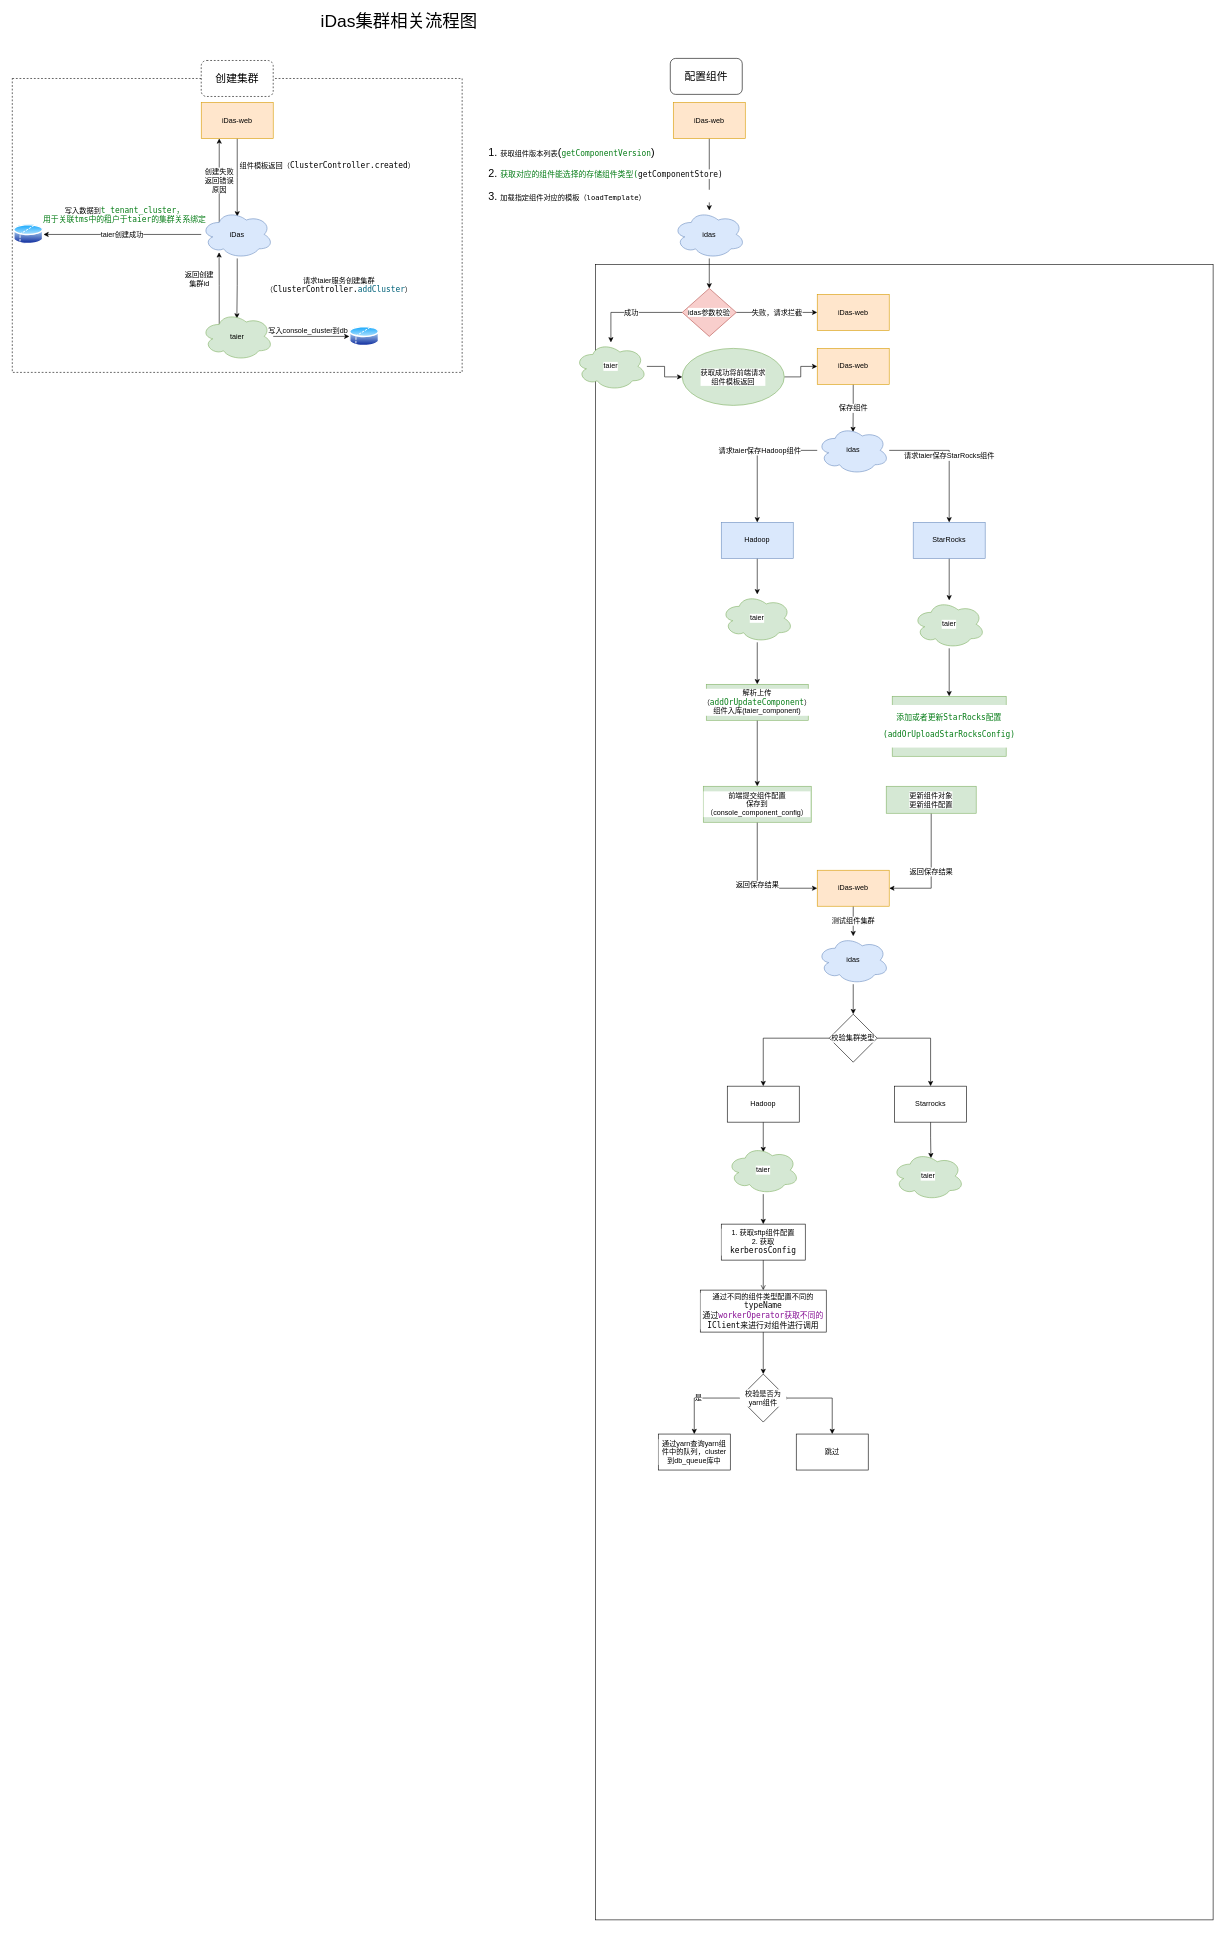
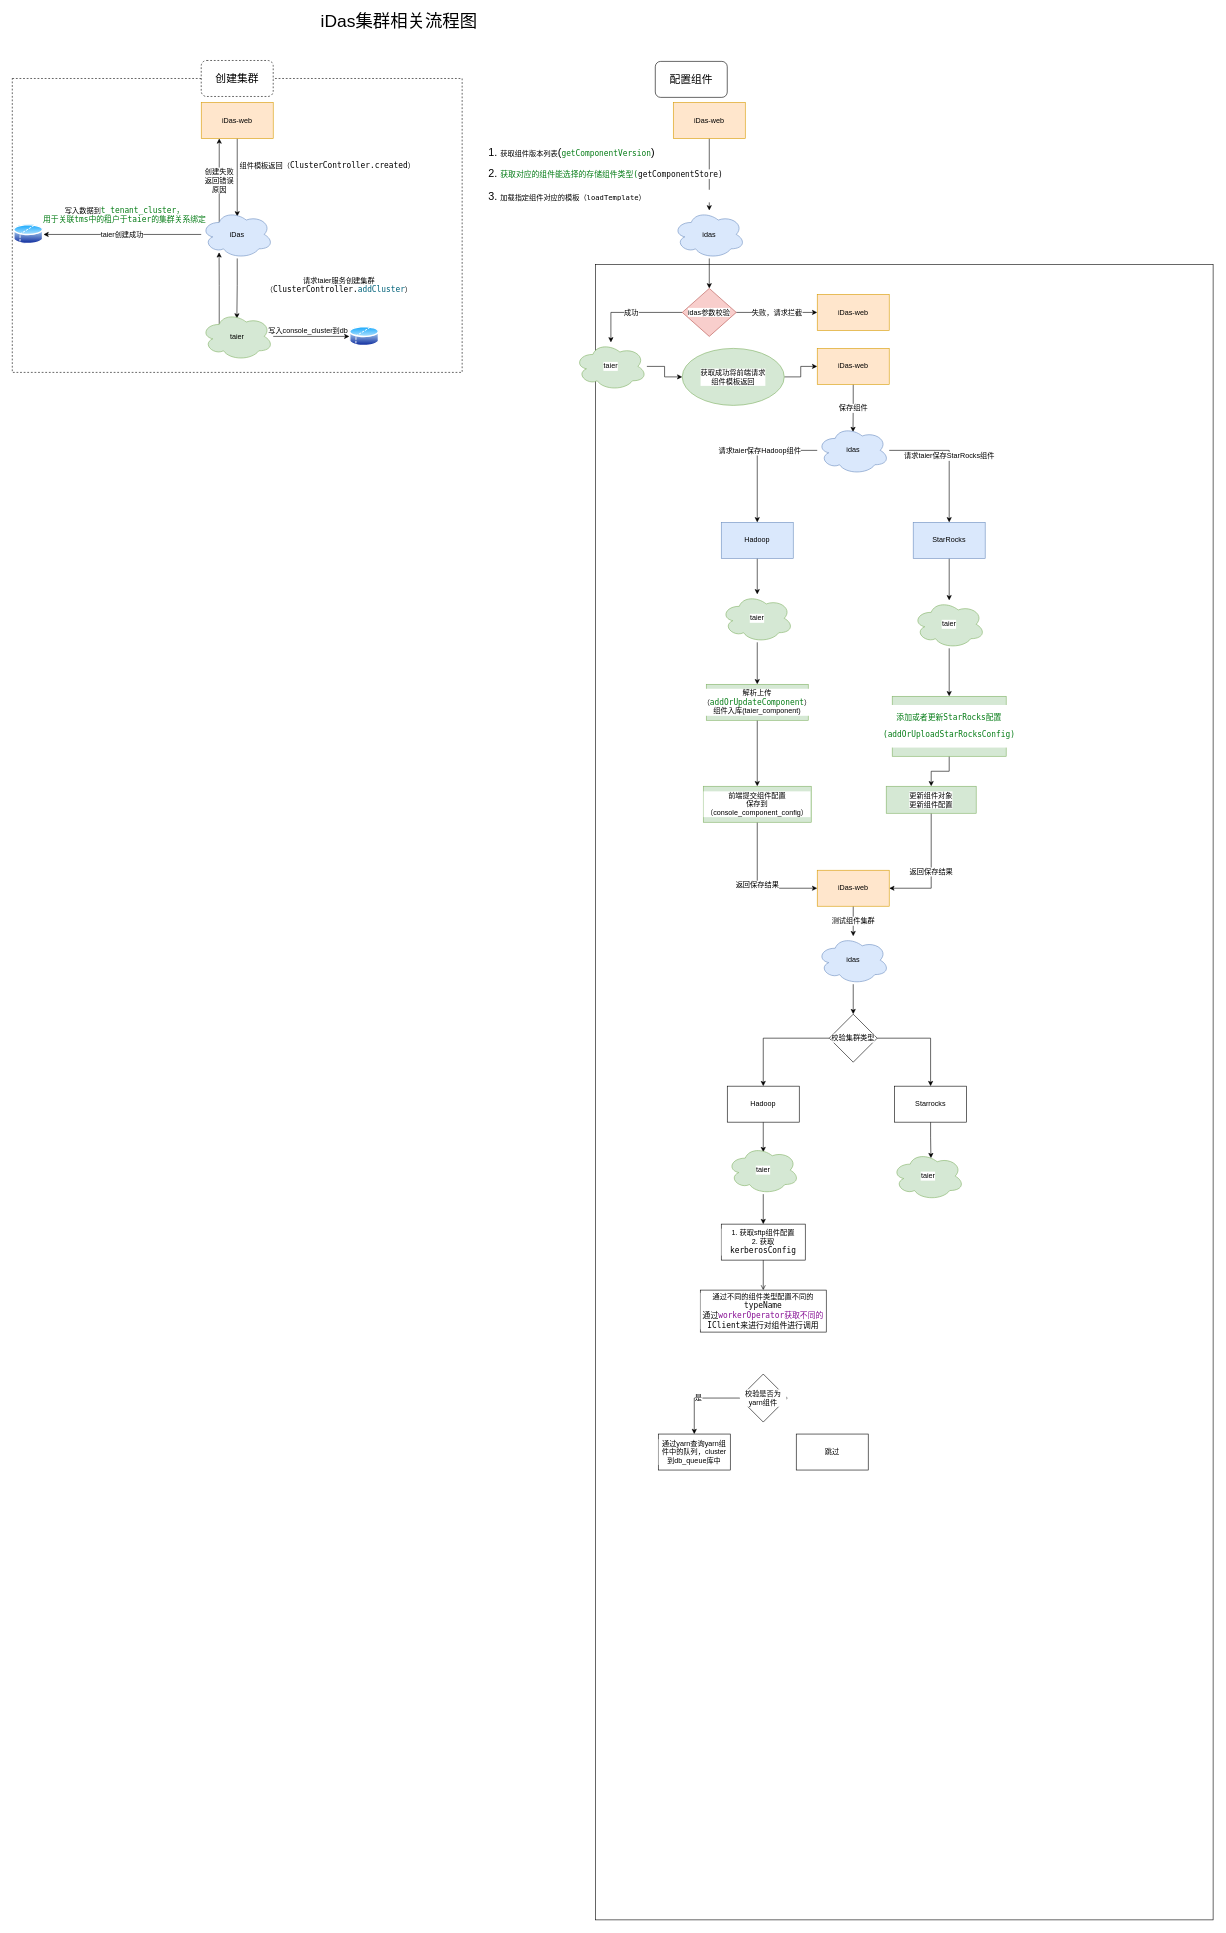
(707, 76) -> (692, 79)
(200, 279) -> none
none -> (932, 773)
(764, 1368) -> none
(833, 1428) -> none
